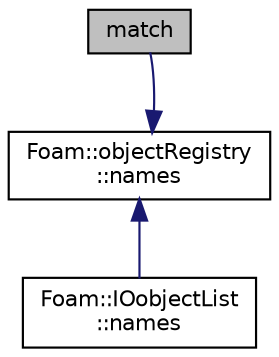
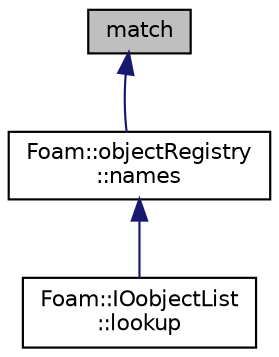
(154, 81) -> (125, 103)
(139, 313) -> (139, 313)
